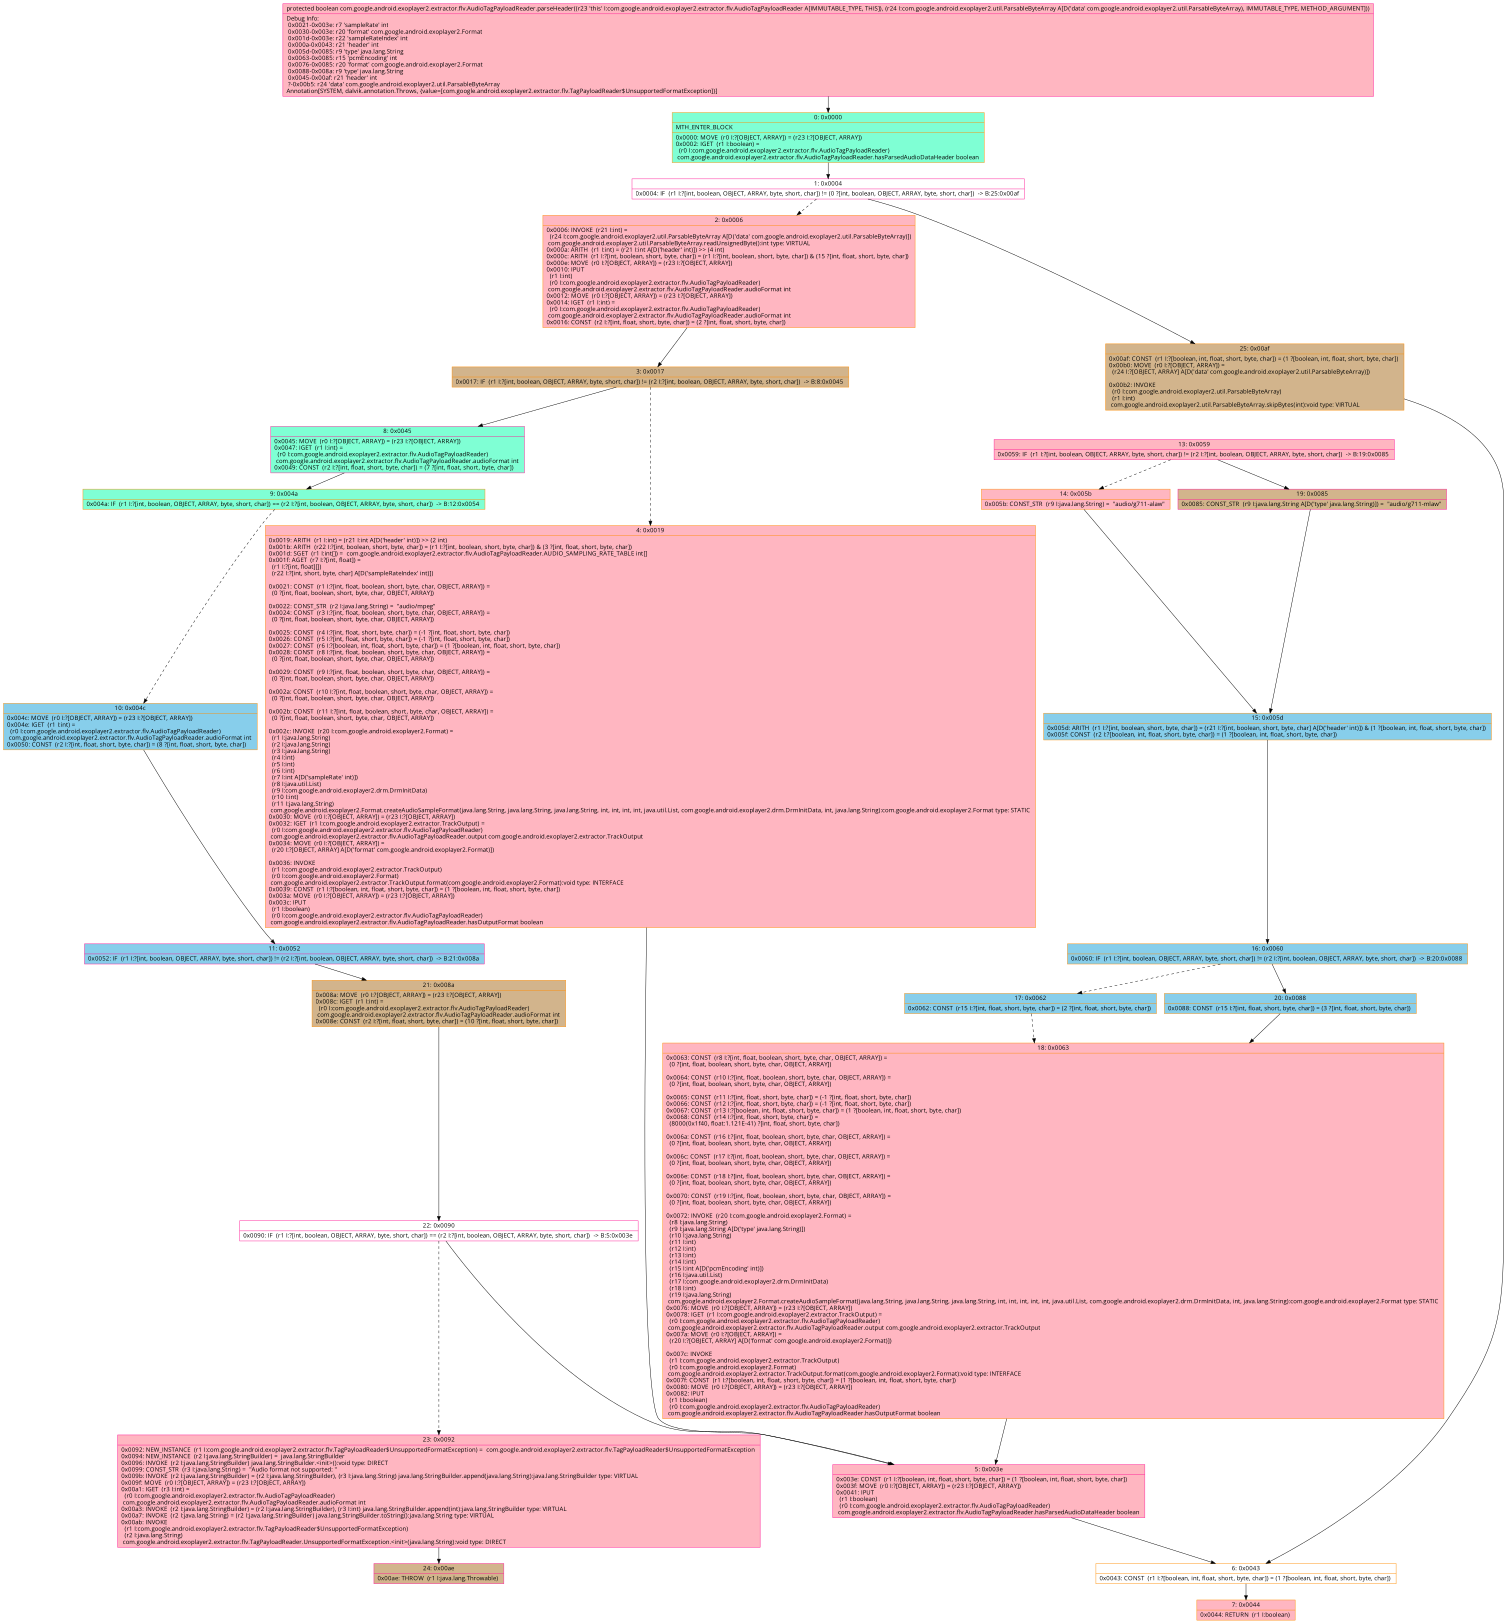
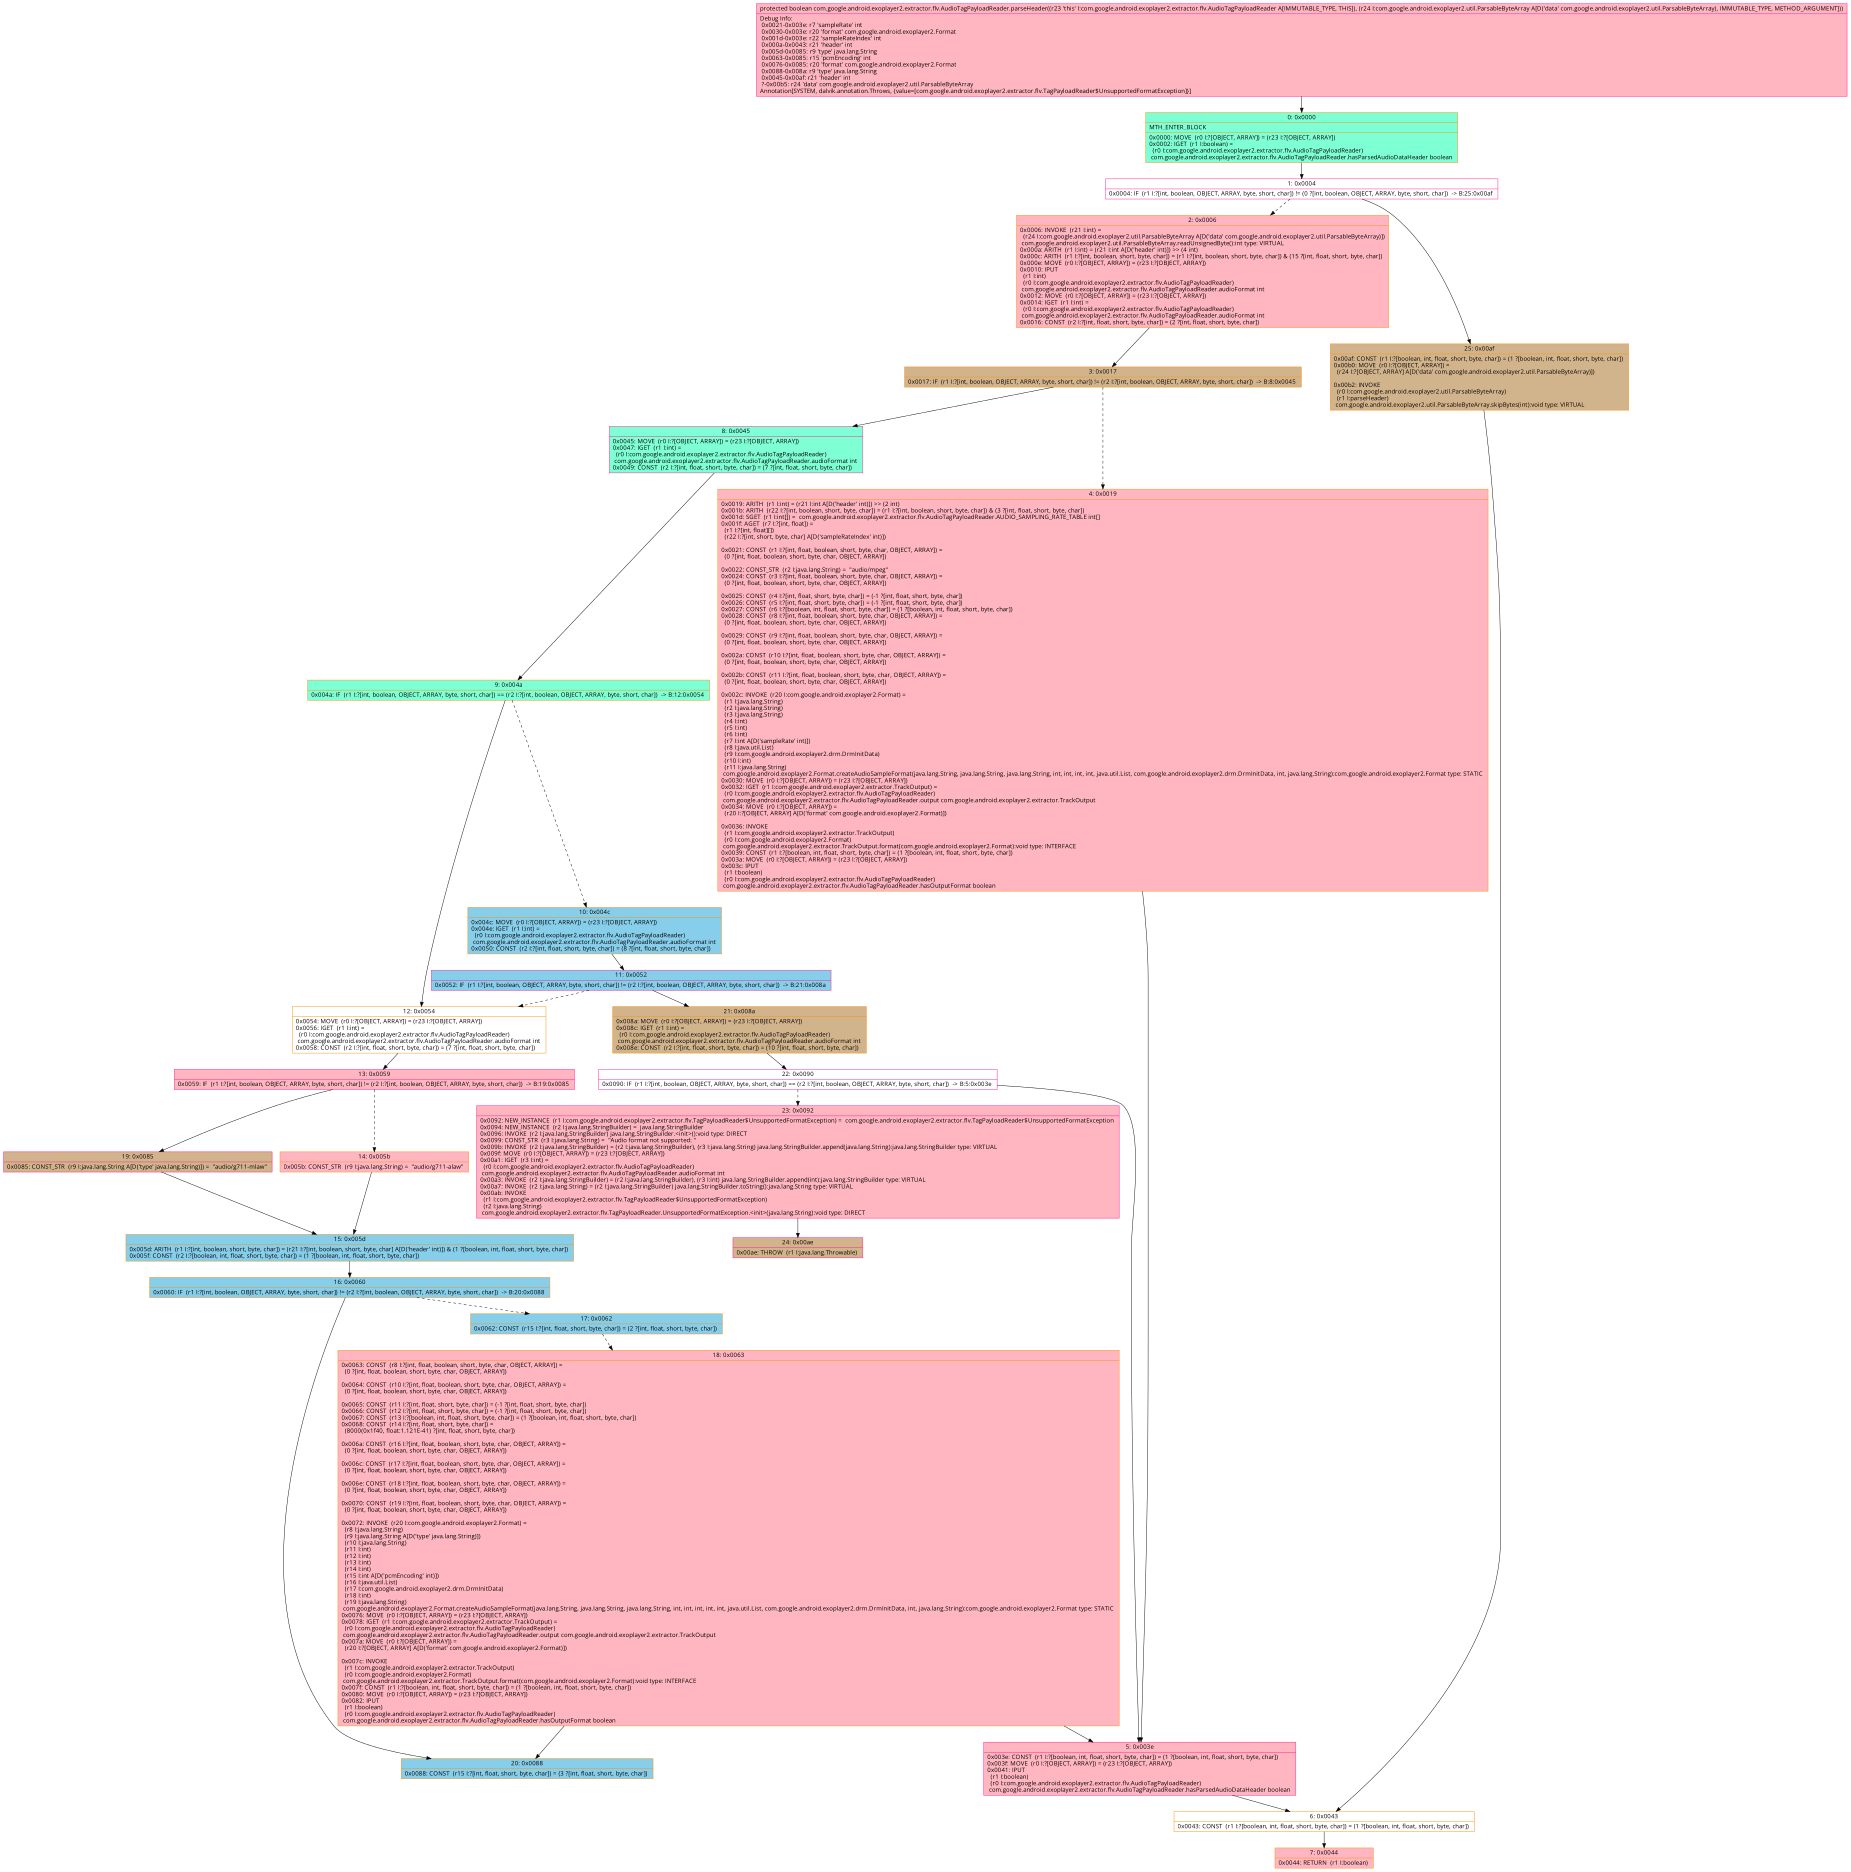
(1122, 398) -> (1361, 398)
(1266, 1027) -> (551, 1741)
none -> (419, 1030)
